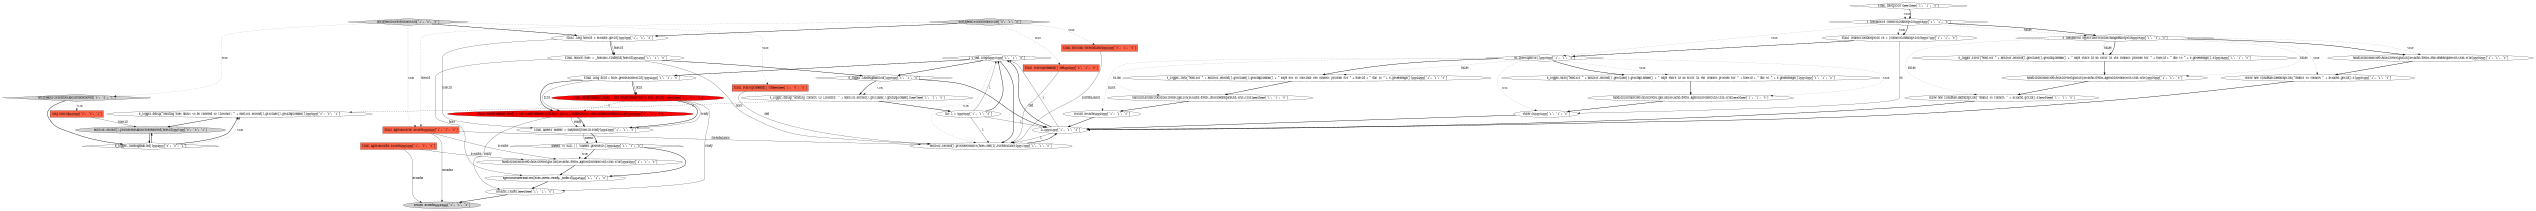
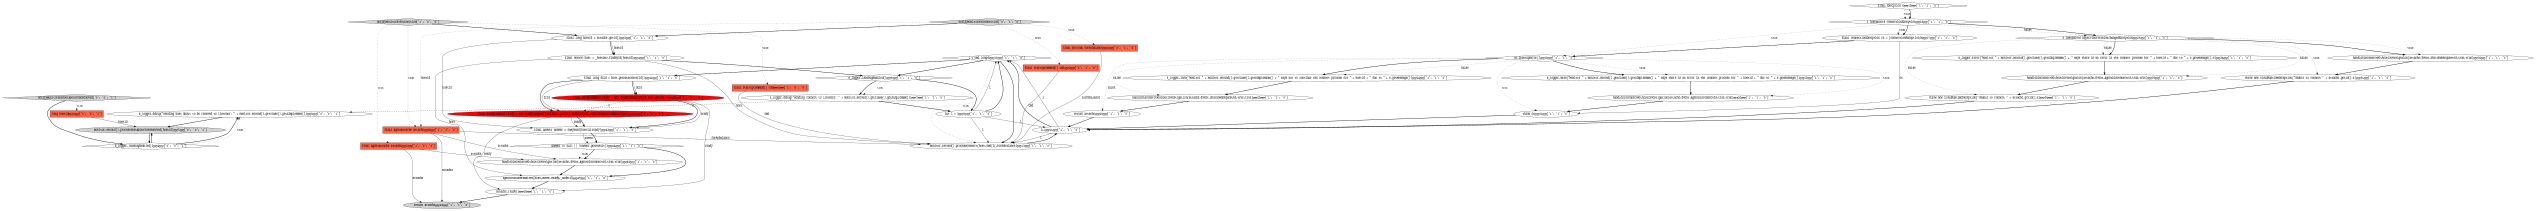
(223, 37) -> (378, 81)
(983, 92) -> (954, 85)
